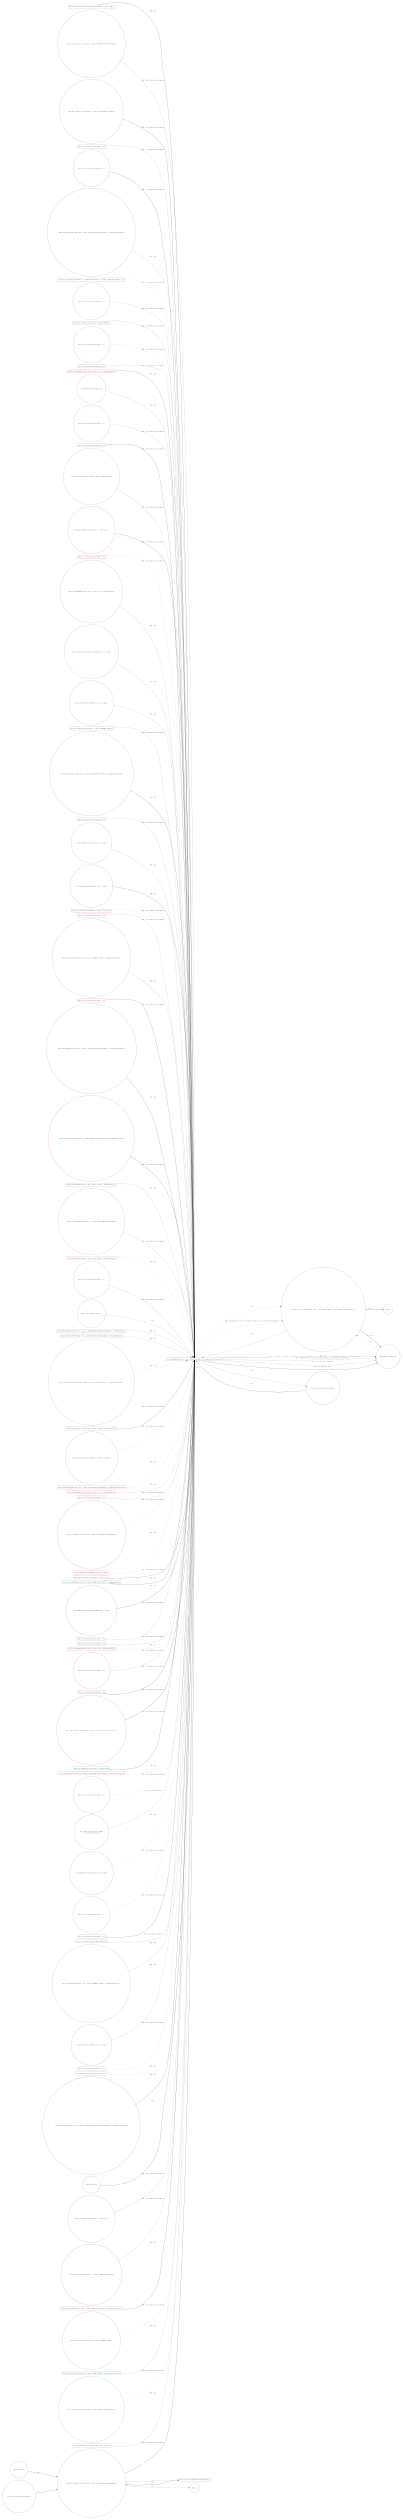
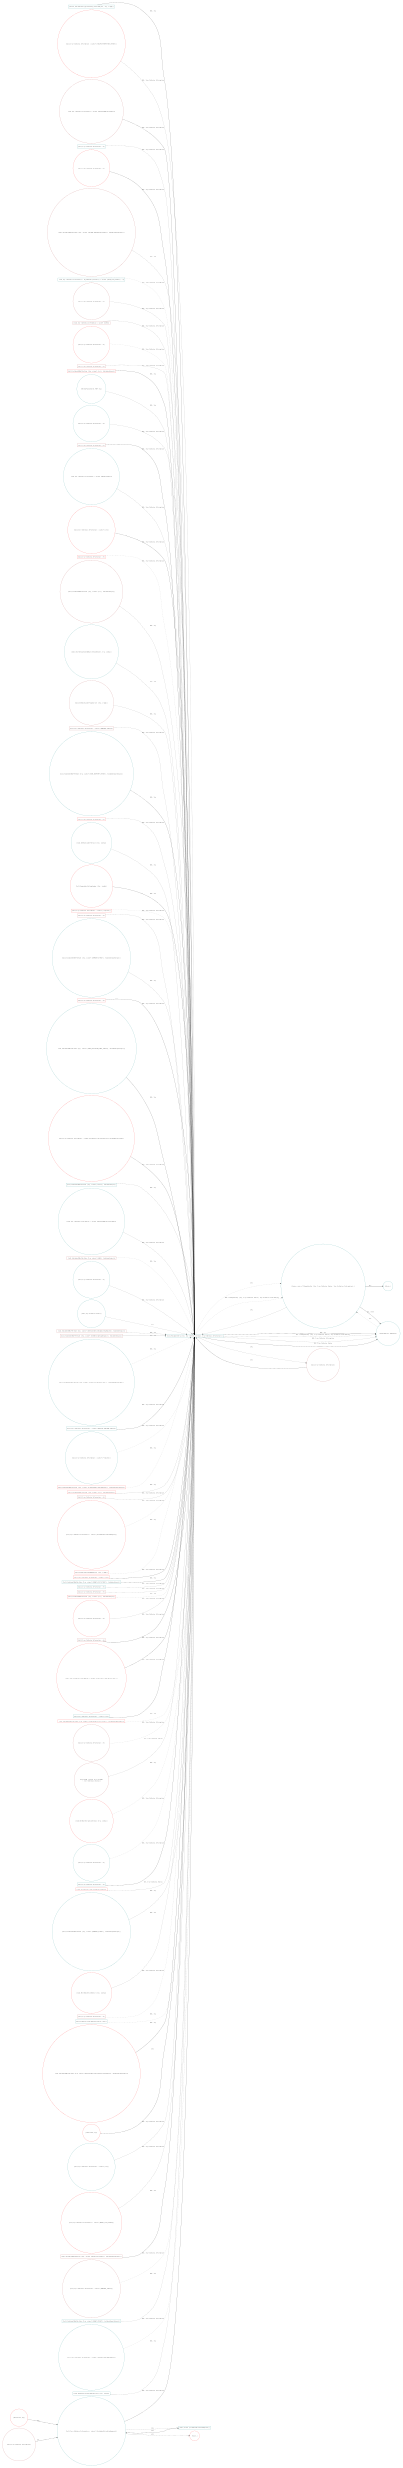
(91, 1611) -> none
